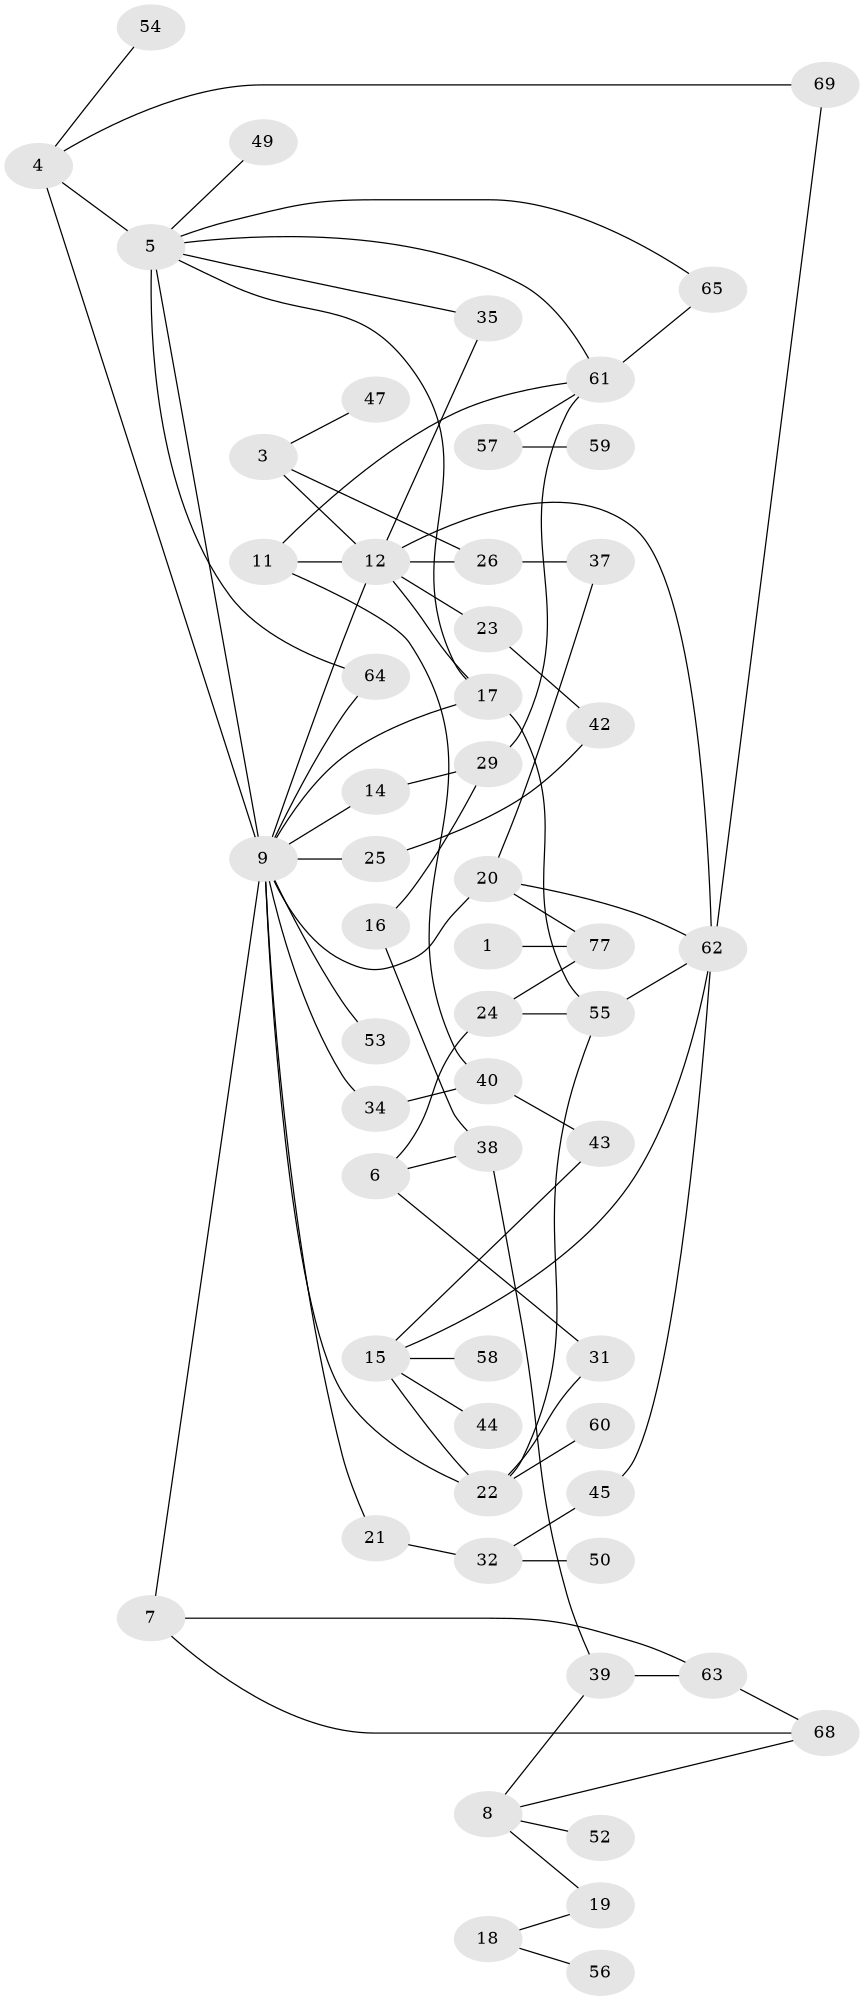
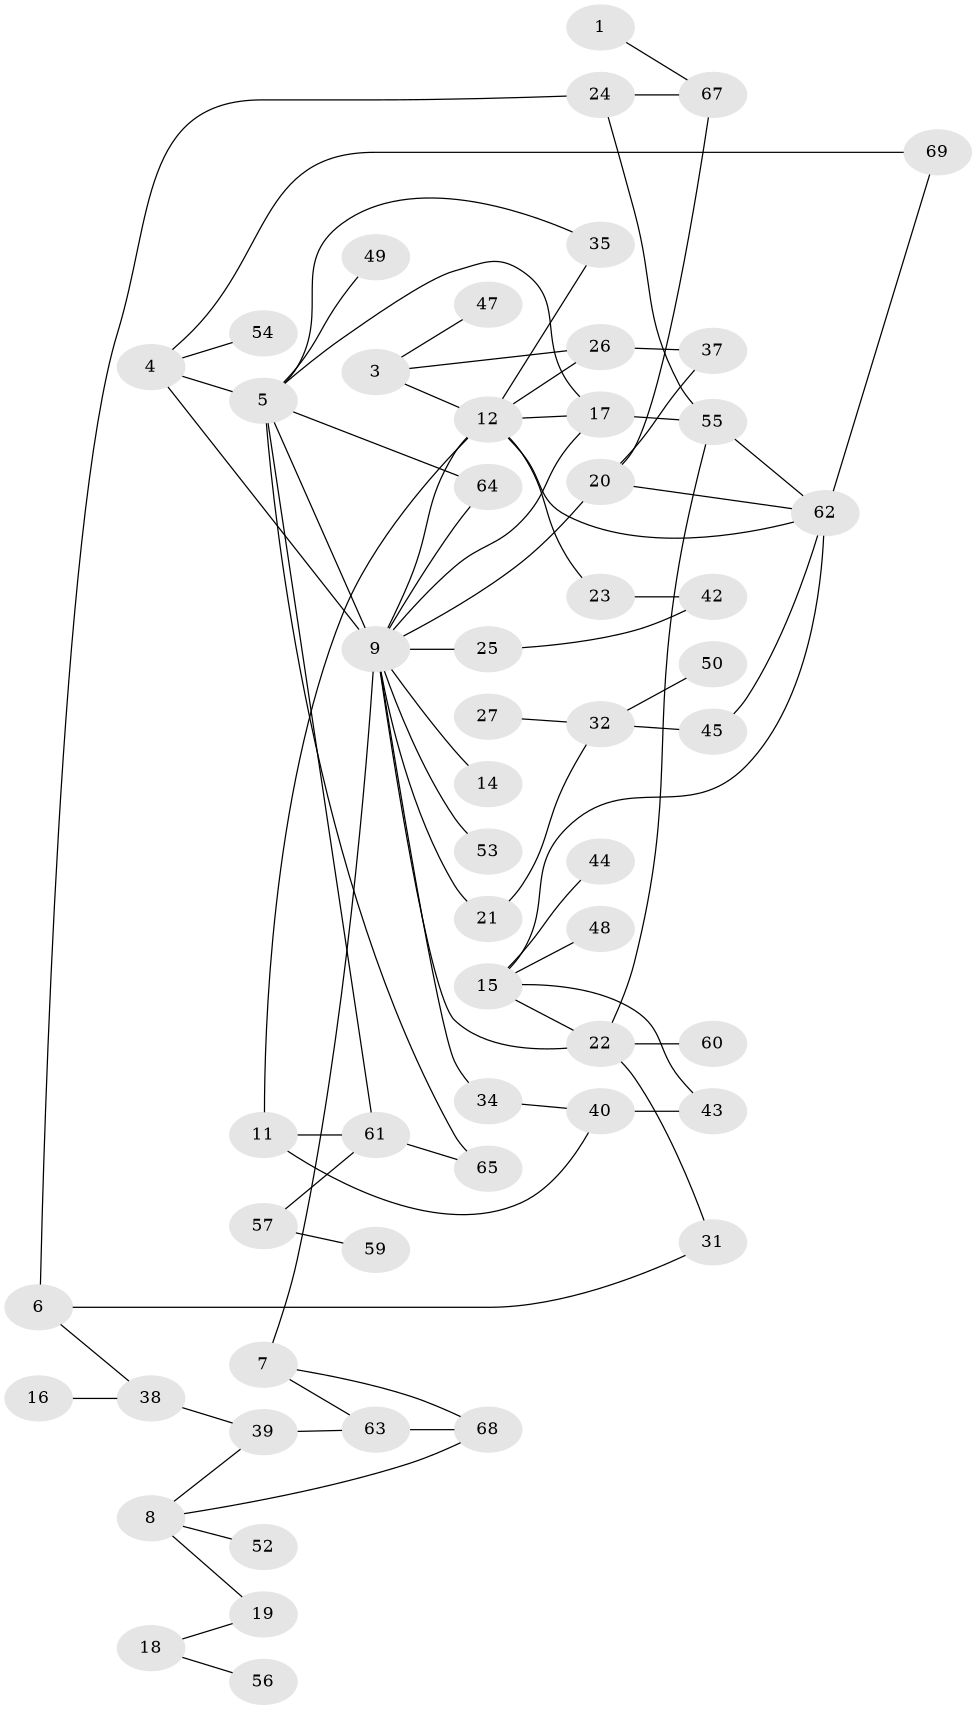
none -> (488, 717)
(488, 764) -> none
(601, 946) -> (713, 95)
(488, 1358) -> (601, 929)
